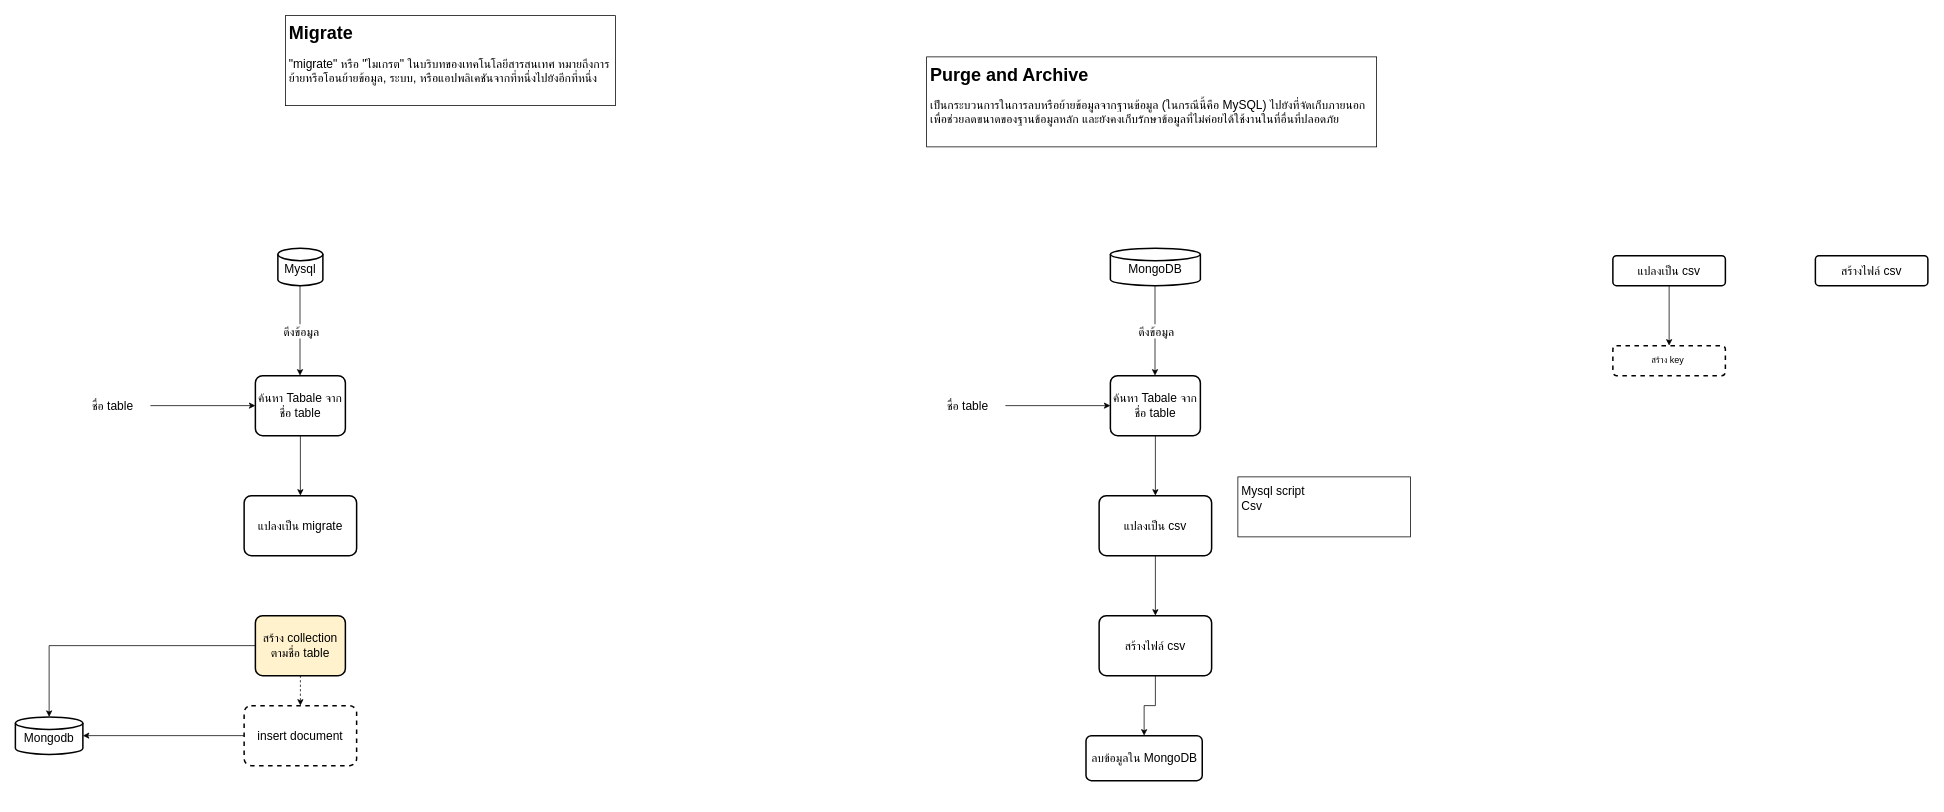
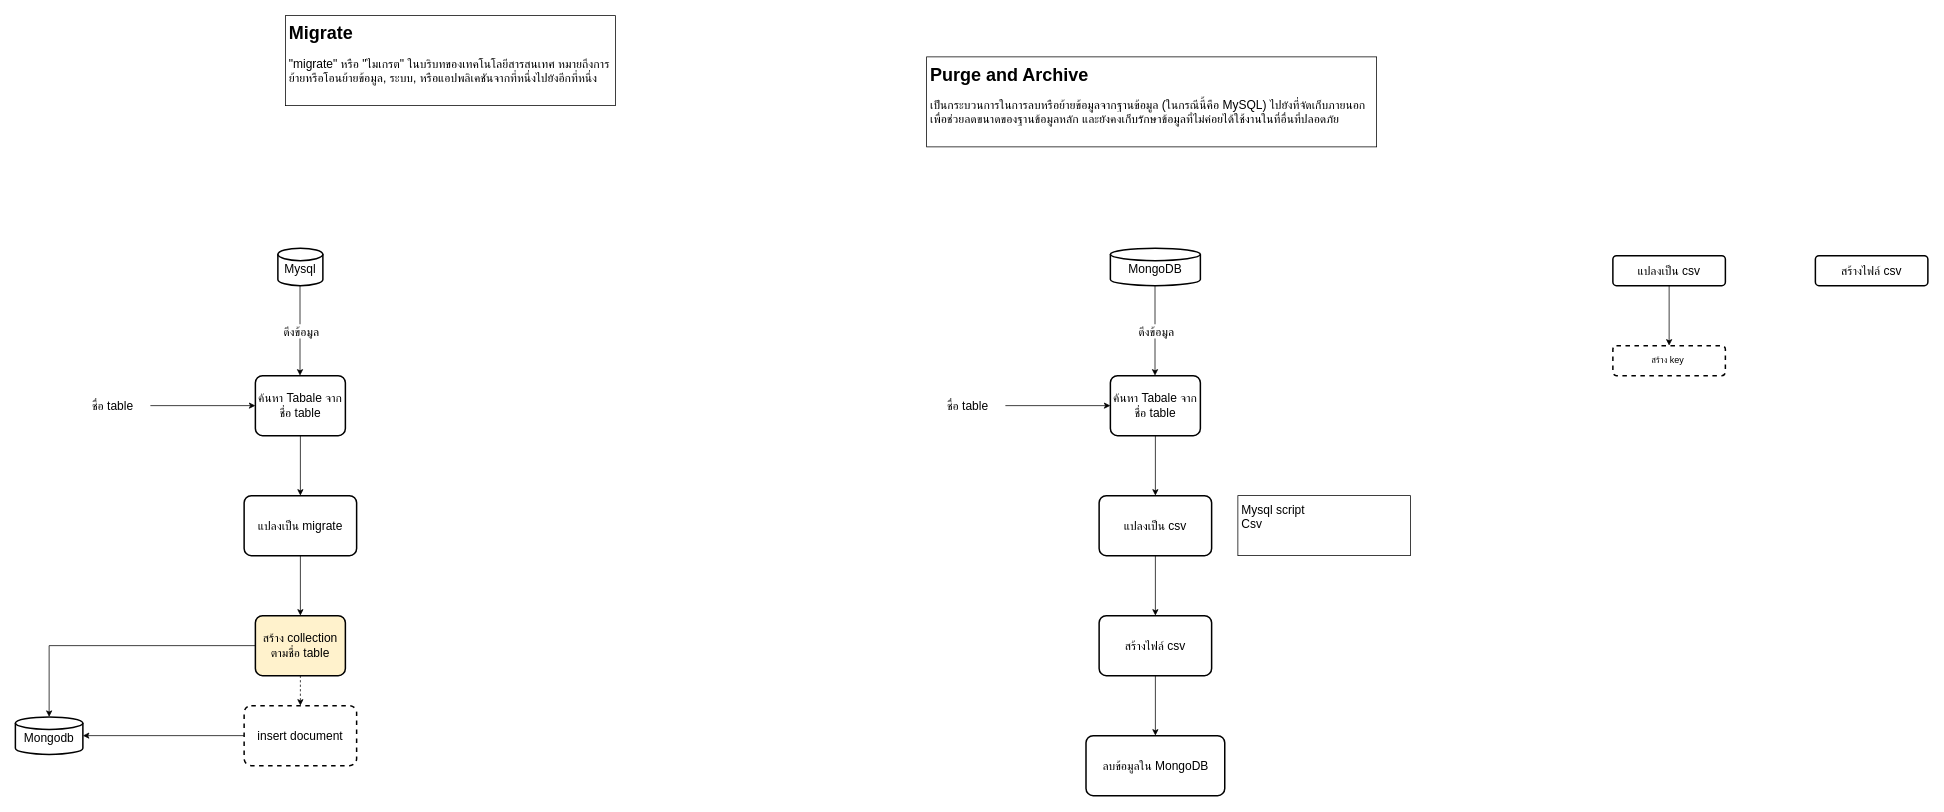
(1324, 507) -> (1324, 525)
none -> (300, 582)
(1144, 758) -> (1155, 765)
